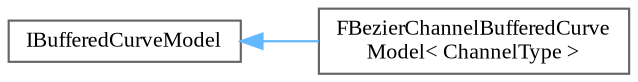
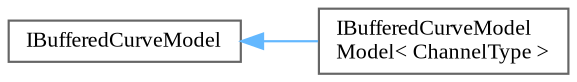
(474, 41) -> (444, 41)
